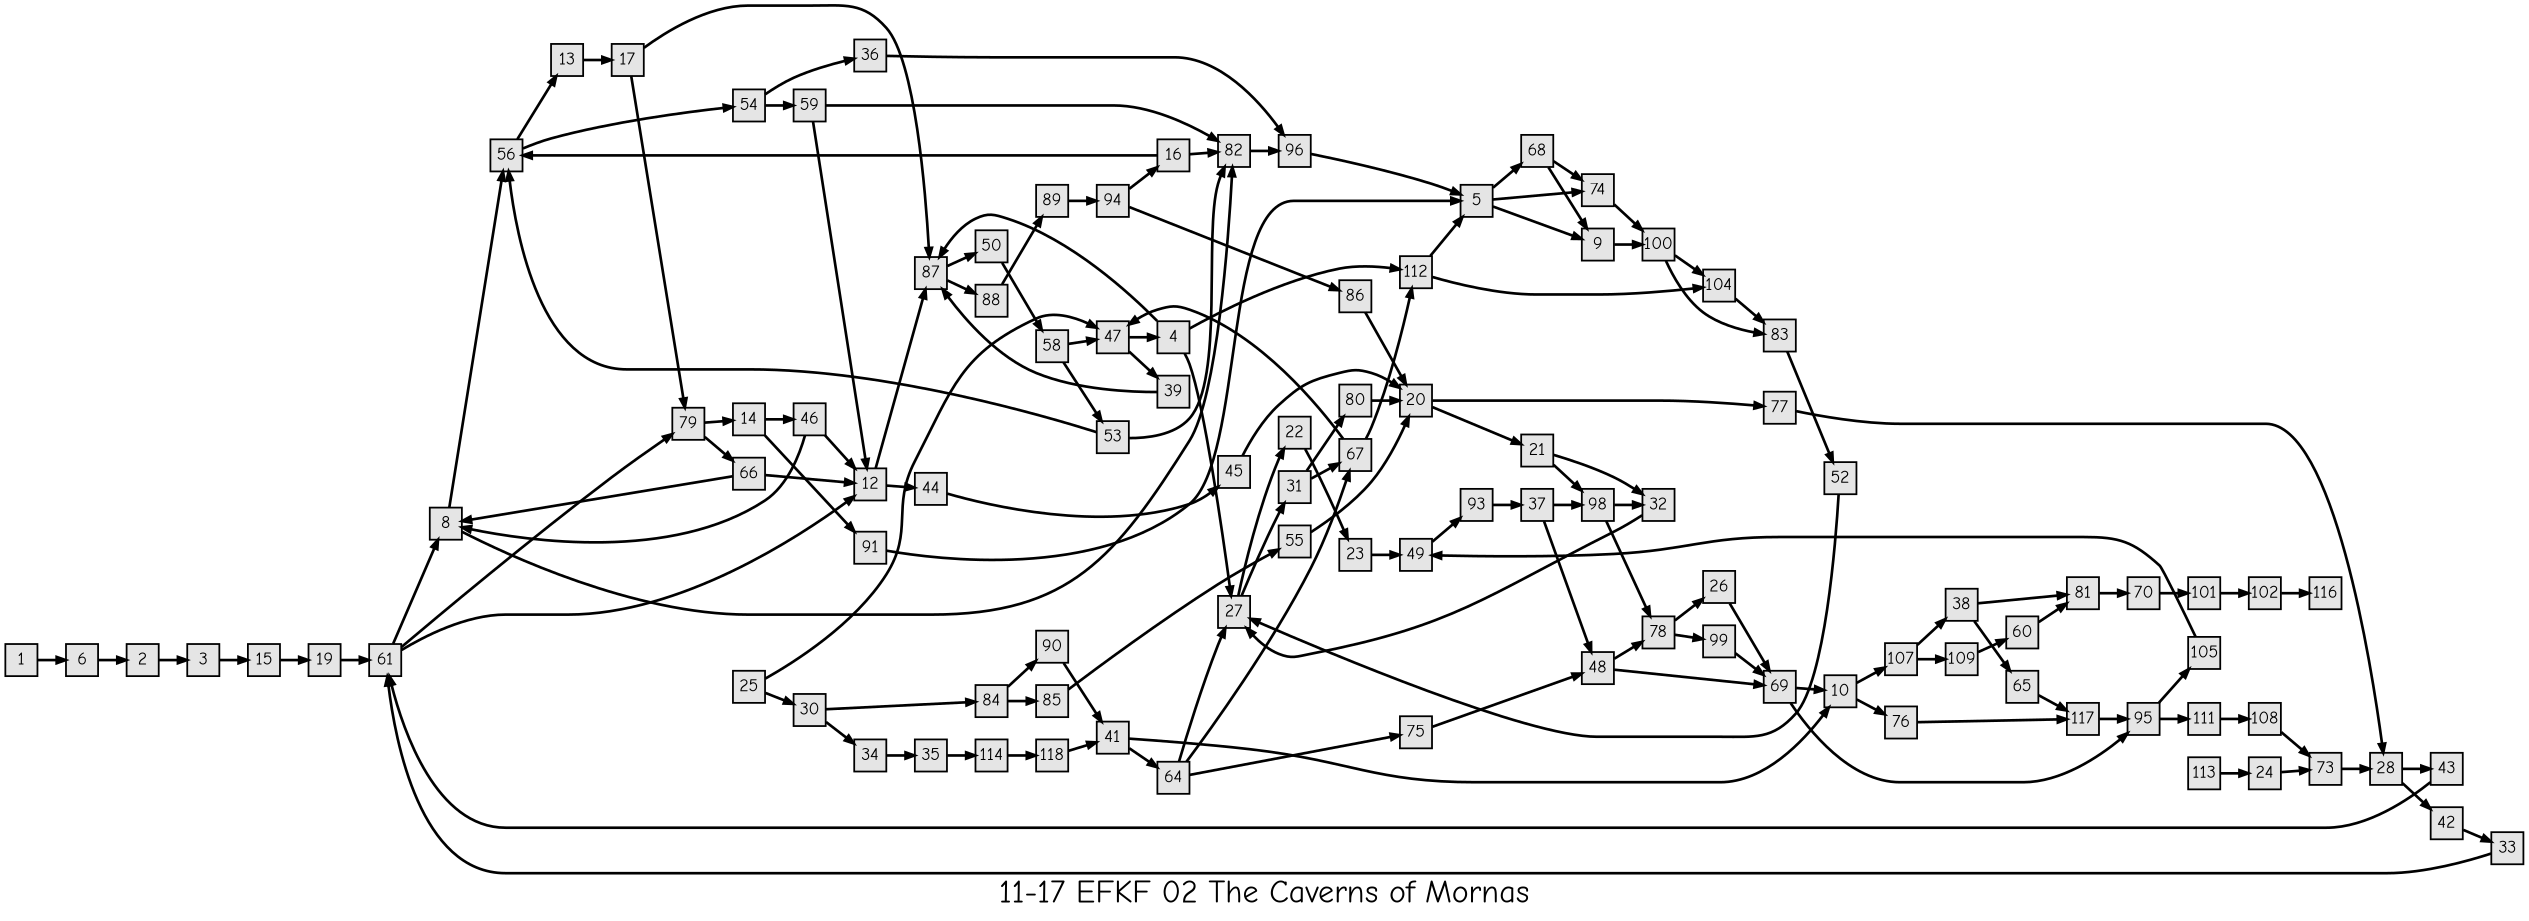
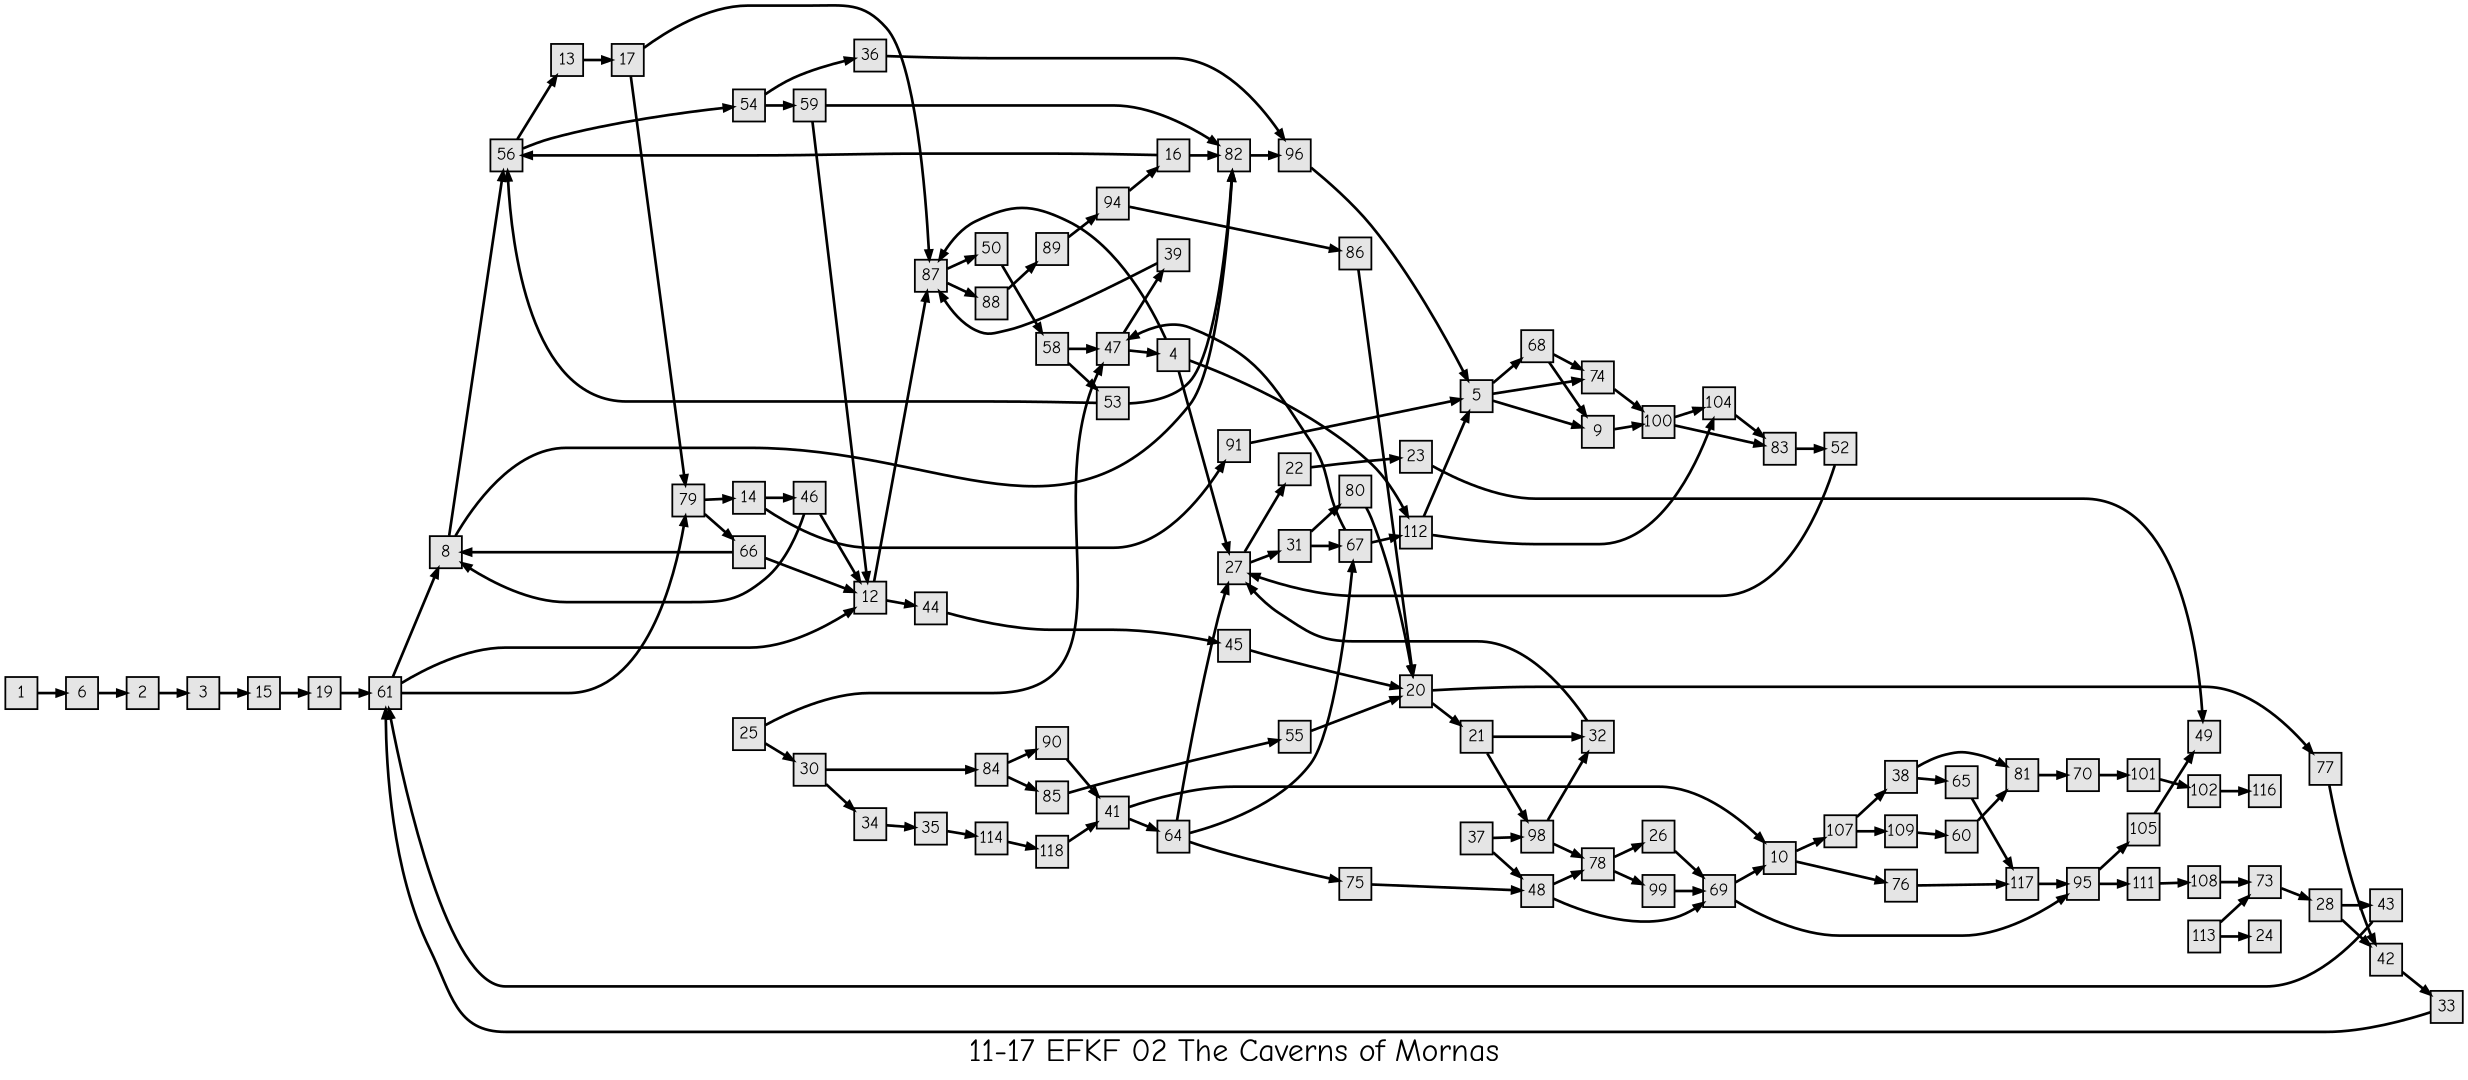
(2207, 424) -> (2347, 861)
(1477, 505) -> none
(2291, 771) -> (2231, 913)
